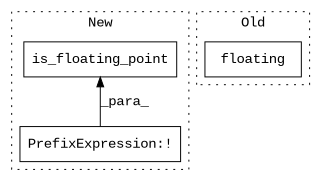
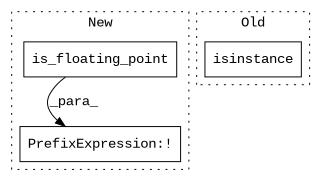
(253, 59) -> (253, 59)
(100, 107) -> (49, 97)
